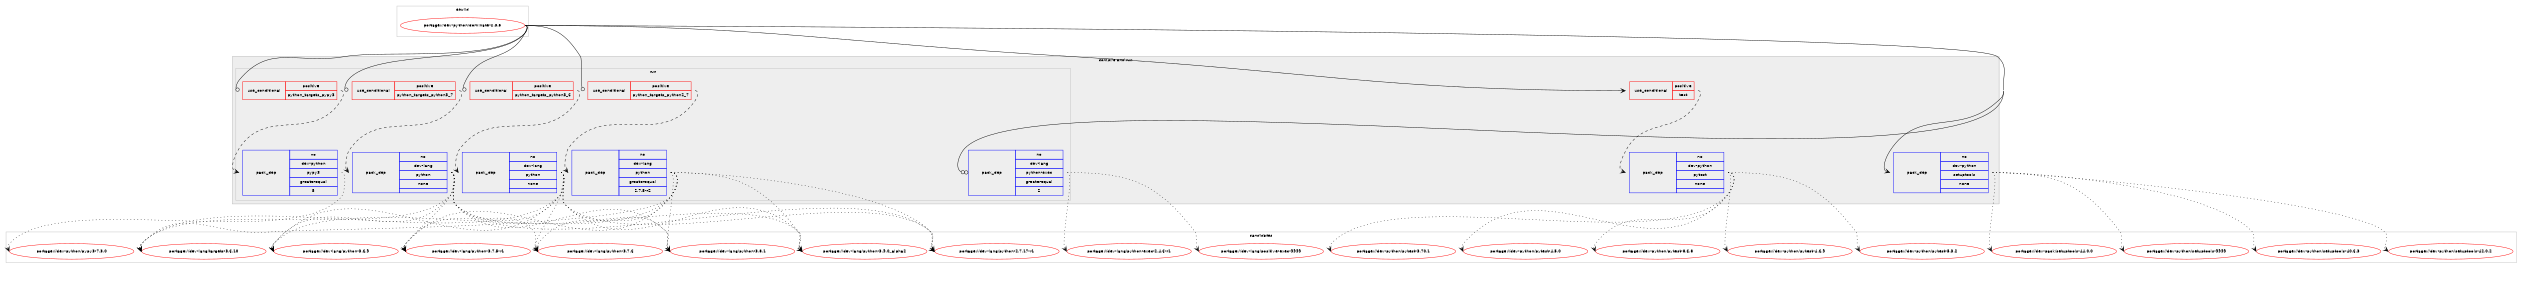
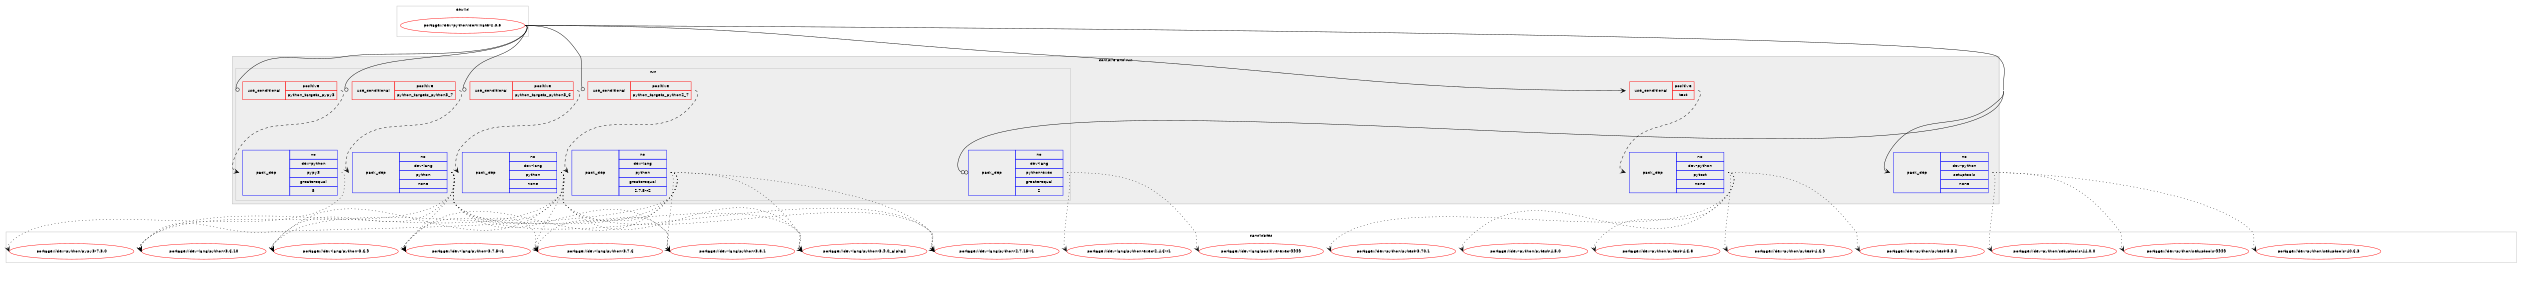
(204, 251) -> (204, 251)
(997, 251) -> (997, 251)
(1658, 251) -> (1658, 251)
(2054, 251) -> (2054, 251)
(2451, 251) -> none
